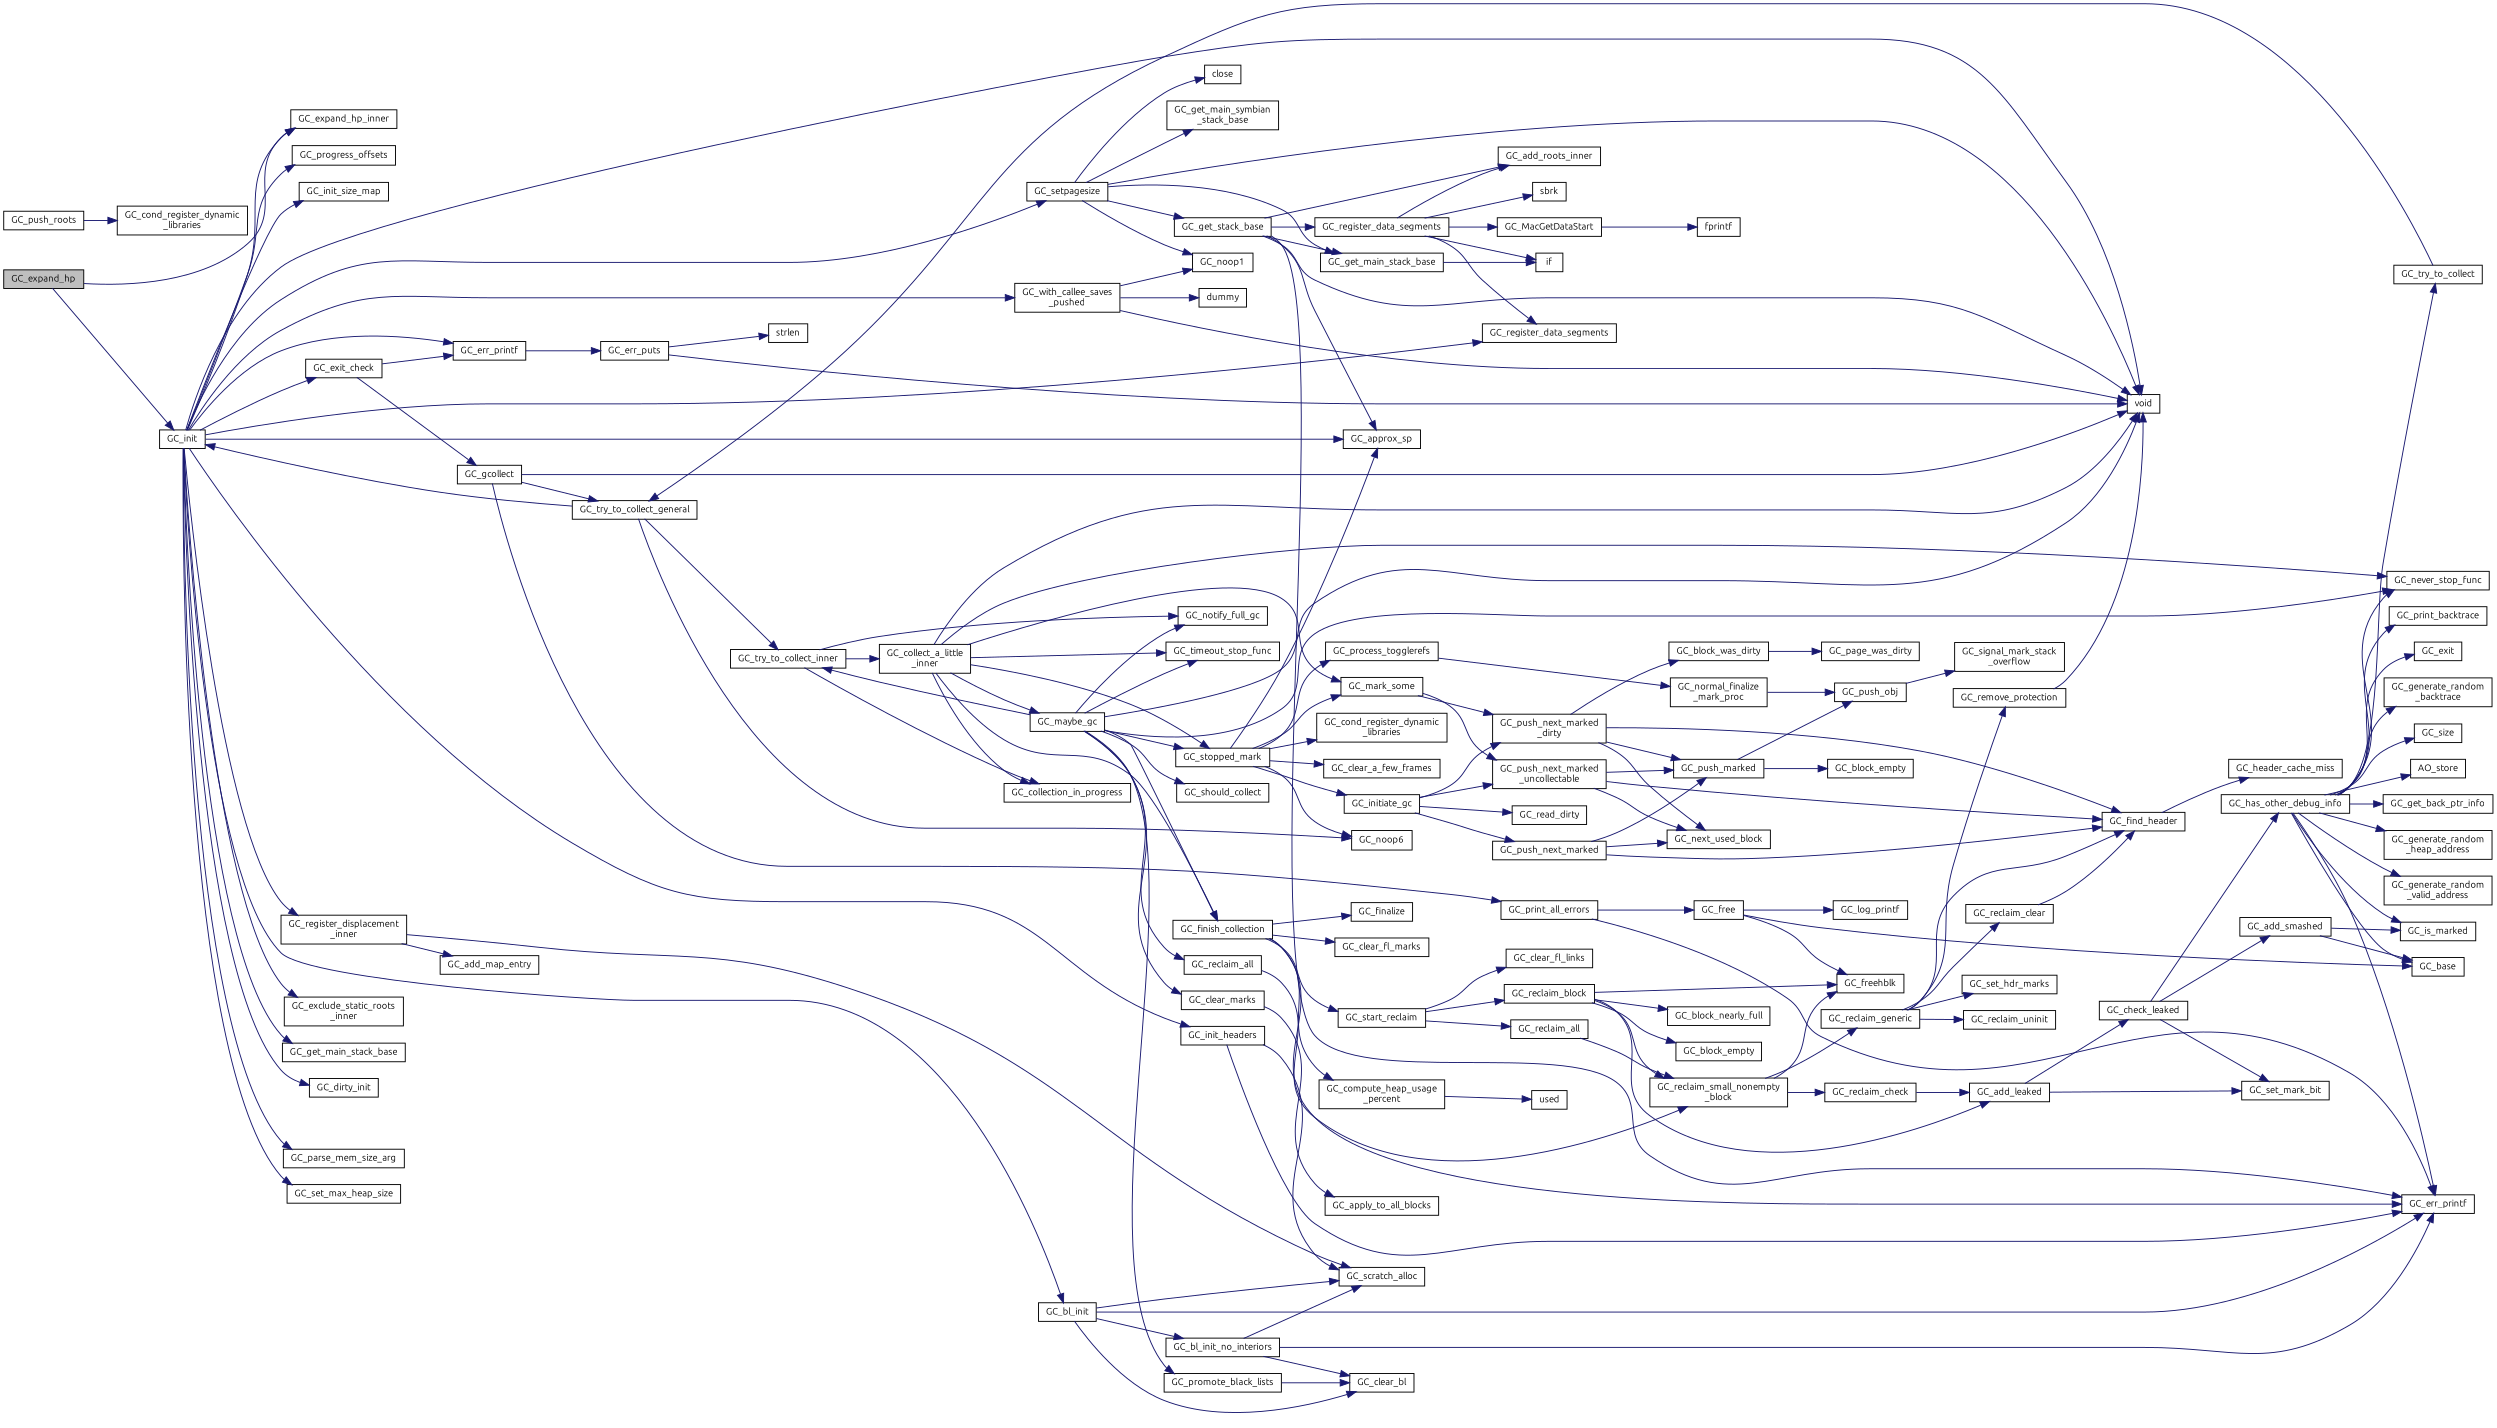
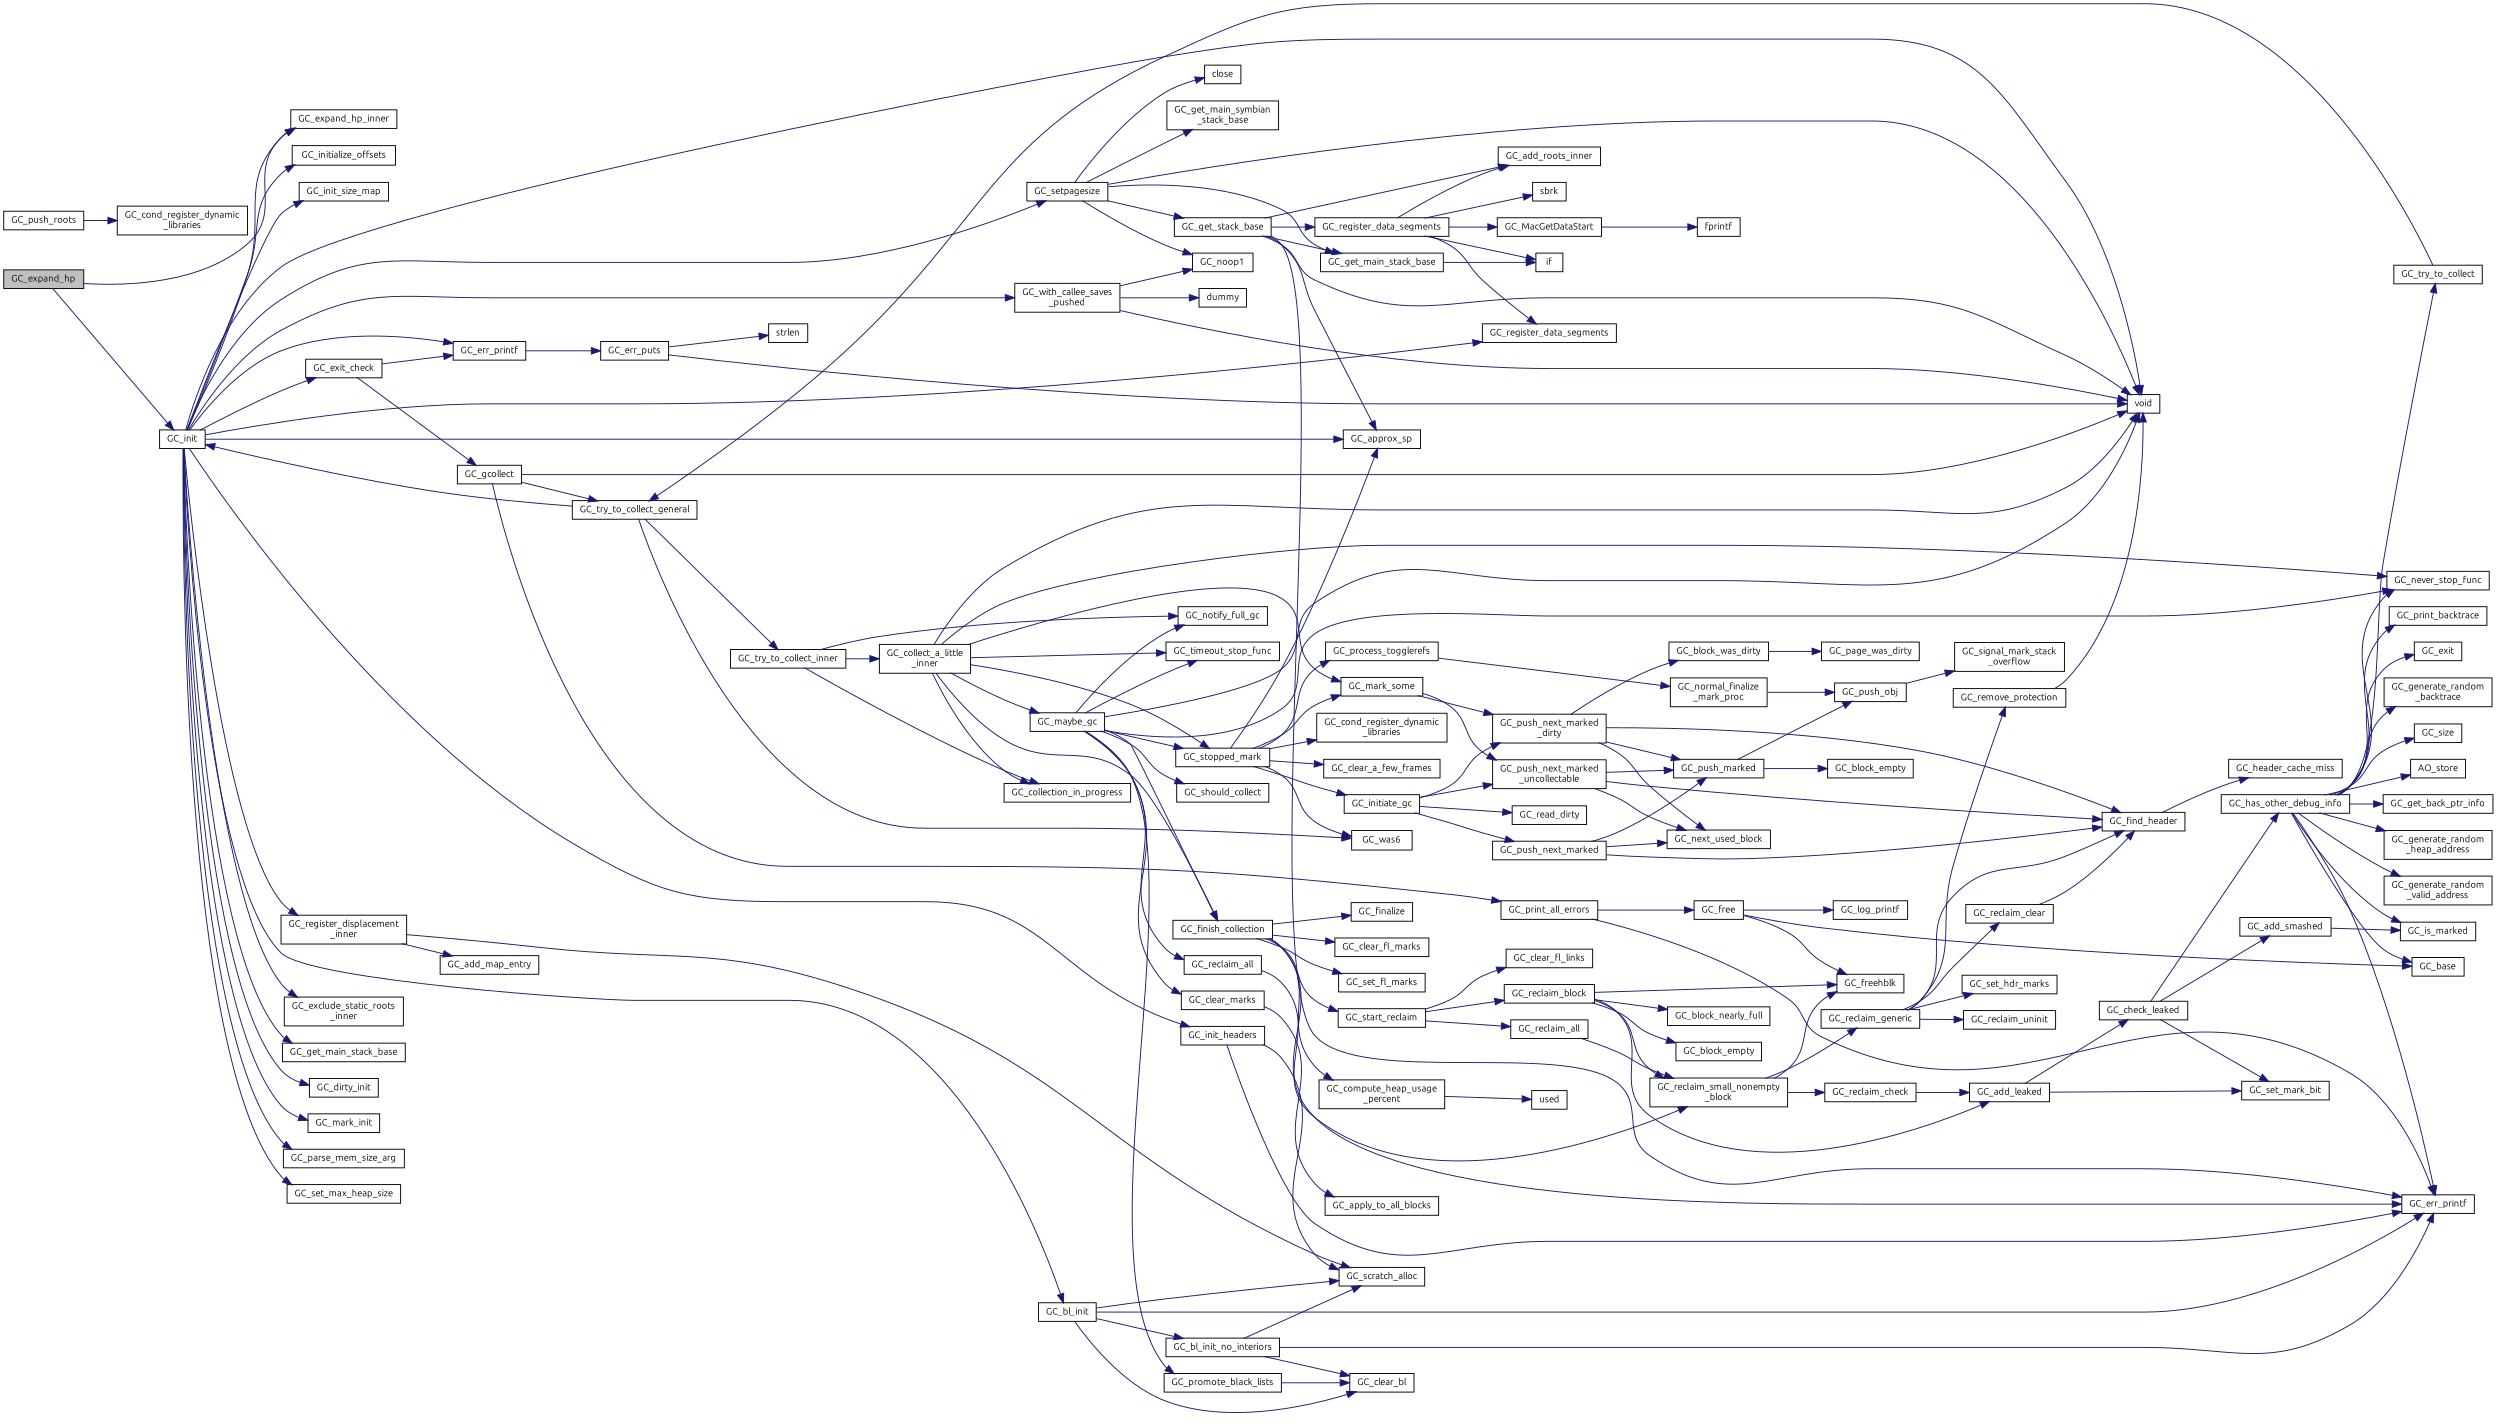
(344, 155) -> (344, 155)
(931, 694) -> none
(1382, 840) -> (1382, 840)
(2357, 946) -> none
none -> (1382, 983)
none -> (344, 1123)
